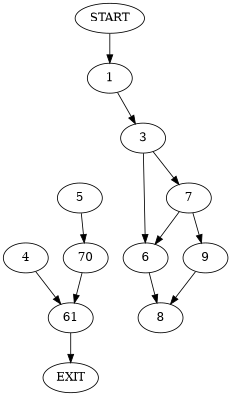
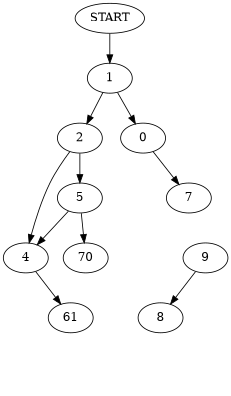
none -> (80, 138)
(143, 138) -> (143, 138)
(196, 224) -> none
none -> (56, 225)
(146, 258) -> none
(79, 284) -> none
(71, 378) -> none
